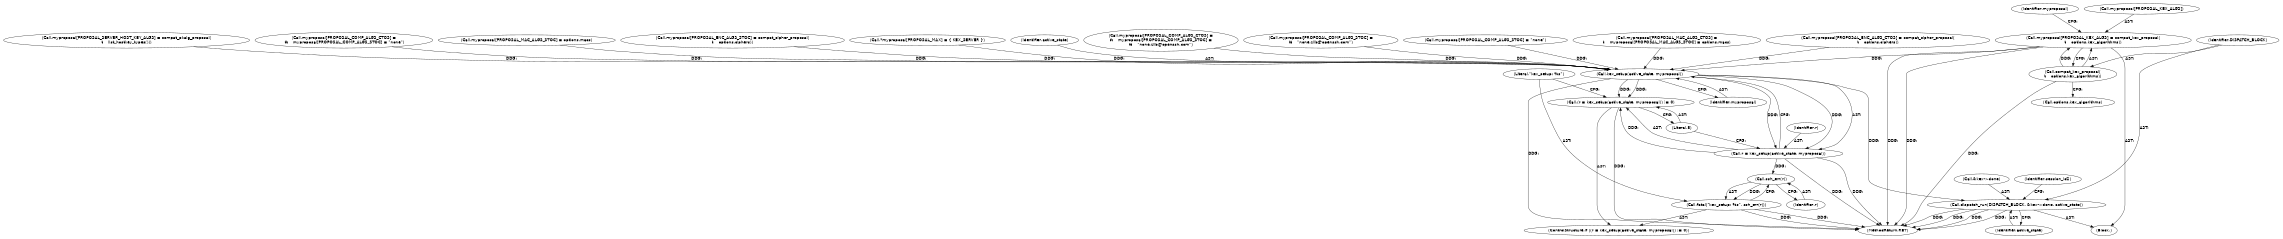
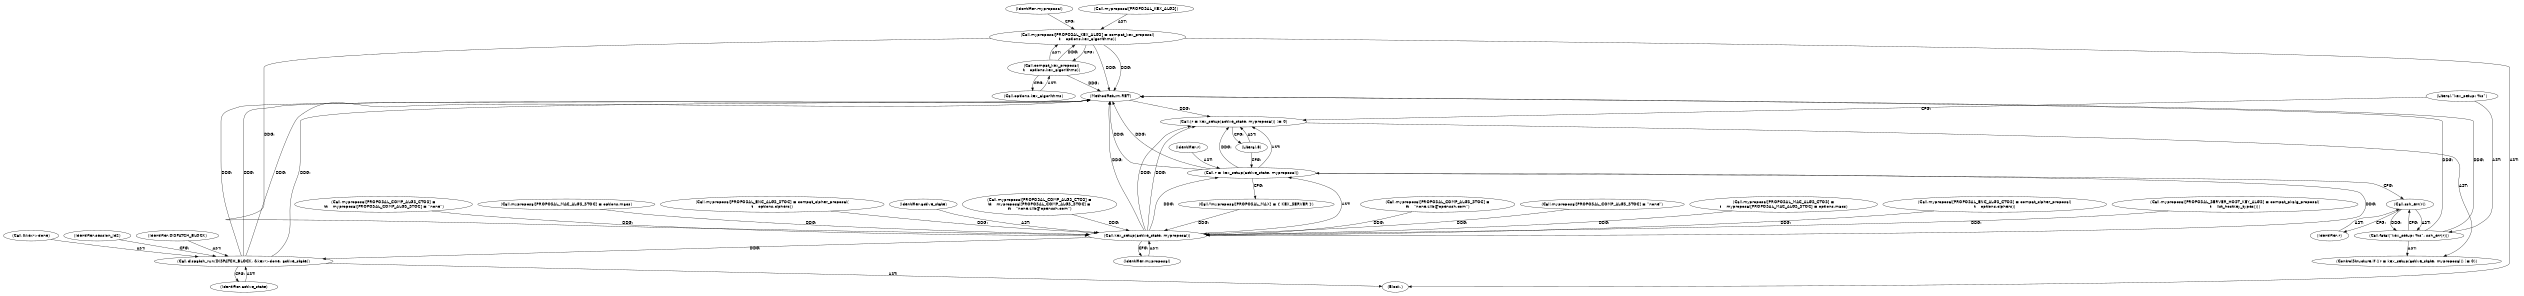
(2157, 53) -> (1045, 85)
(1762, 87) -> (1254, 187)
(1781, 166) -> (2389, 186)
(1673, 221) -> (1168, 108)
